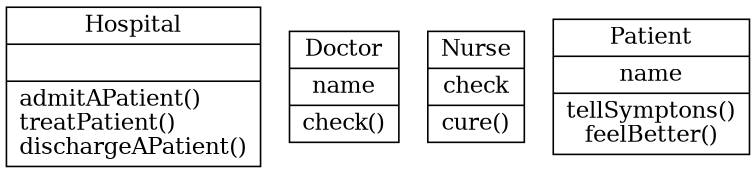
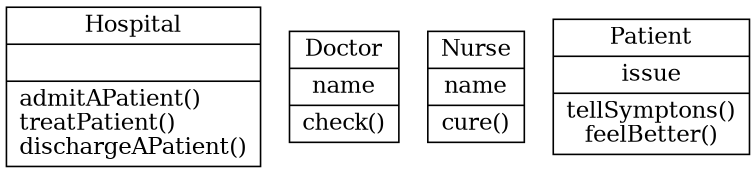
(651, 74) -> (651, 74)
(476, 86) -> (476, 86)
